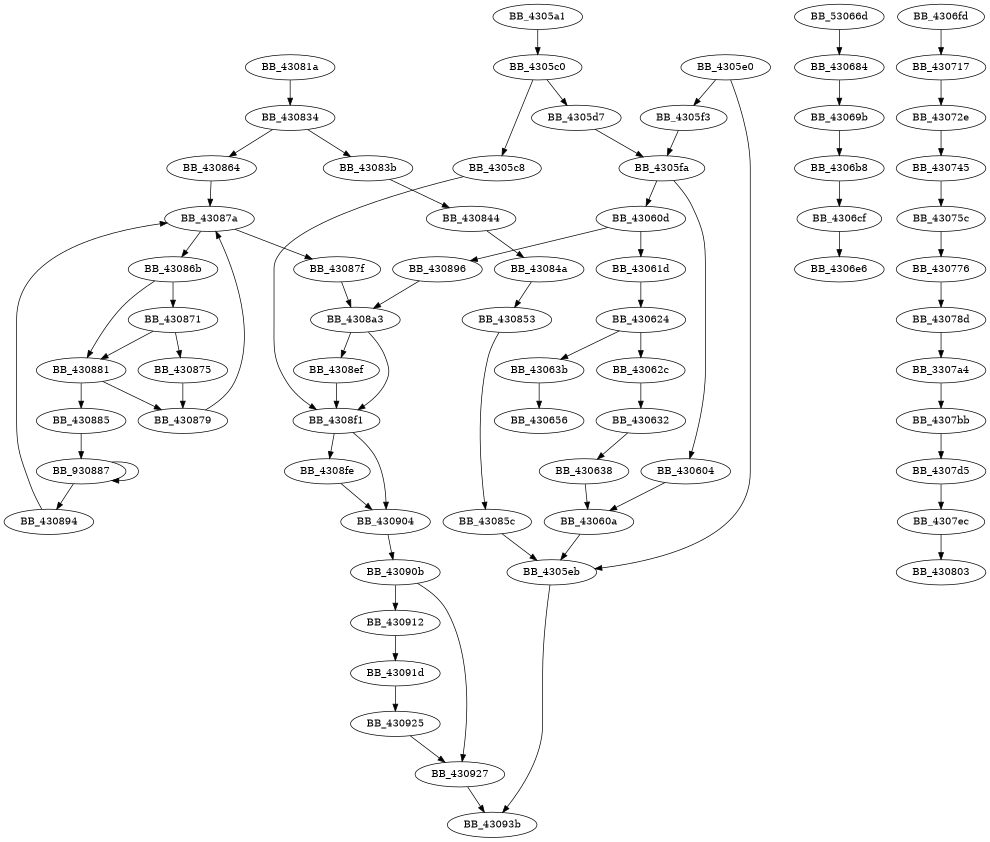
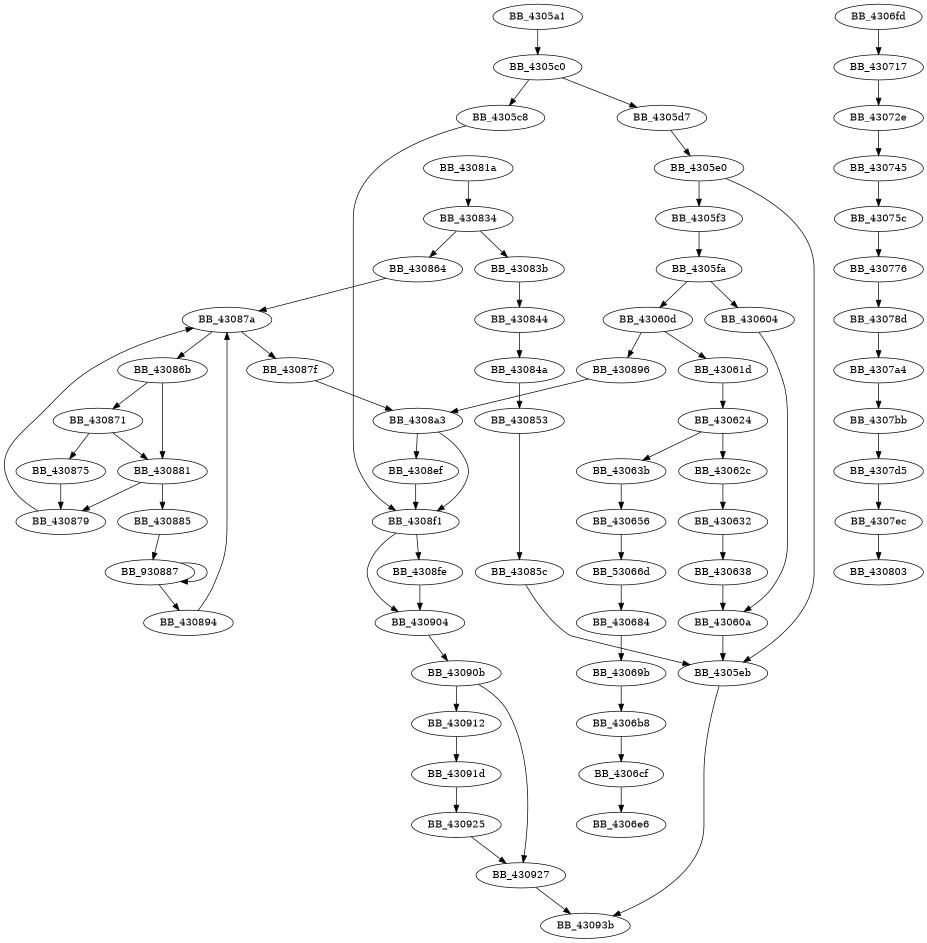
(616, 141) -> (678, 140)
(941, 370) -> (879, 370)
none -> (621, 544)
